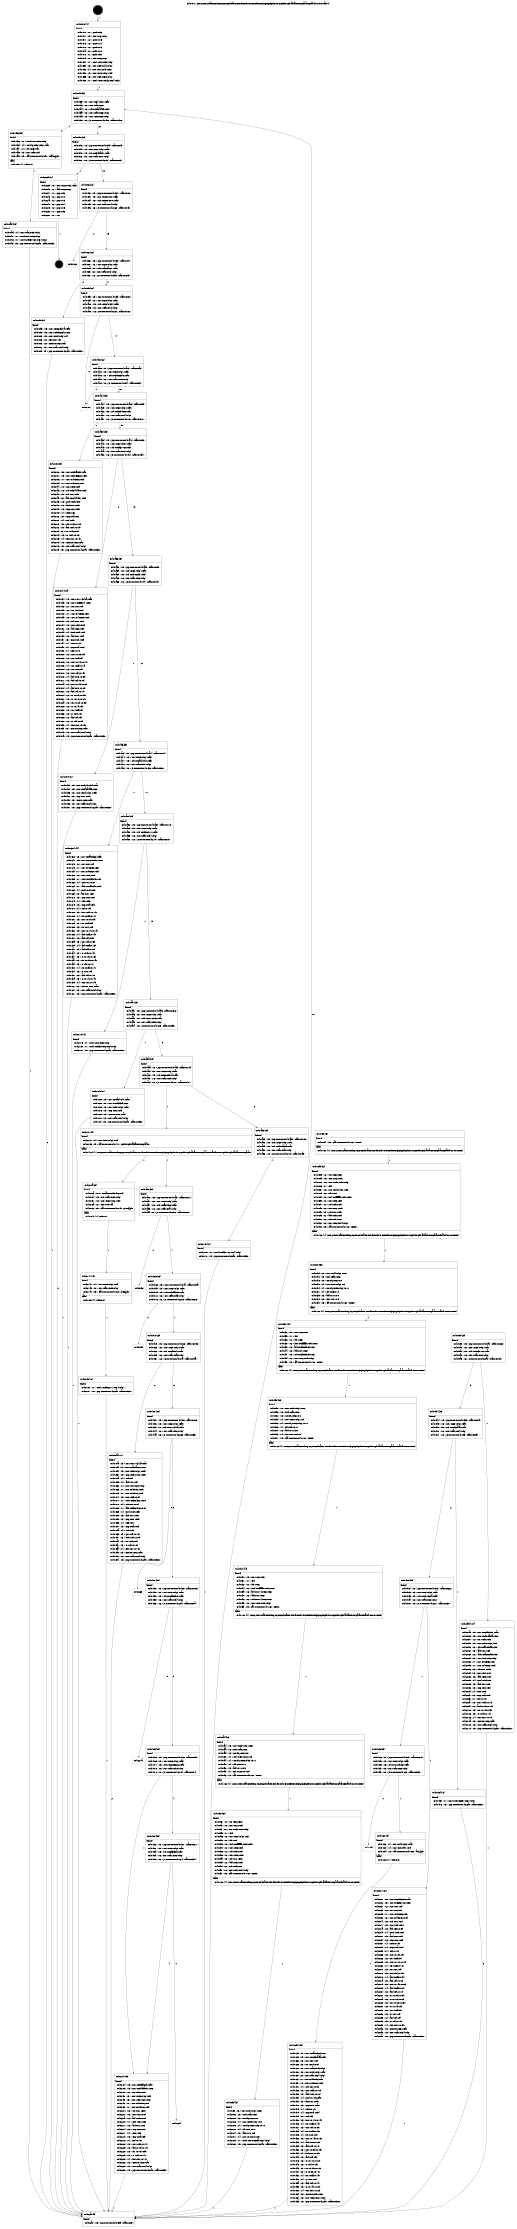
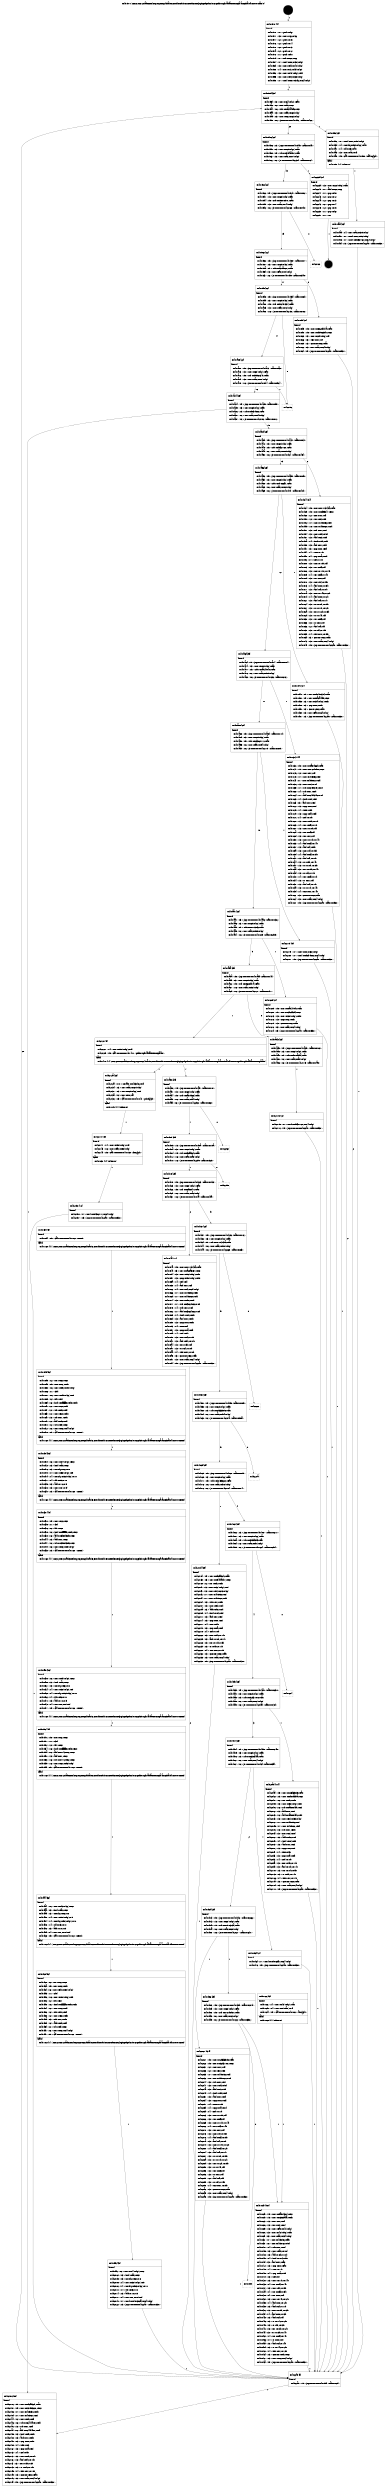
(52, 1393) -> (173, 2409)
(399, 1804) -> (269, 2110)
(483, 1964) -> (314, 2124)
(159, 1968) -> (253, 1614)
